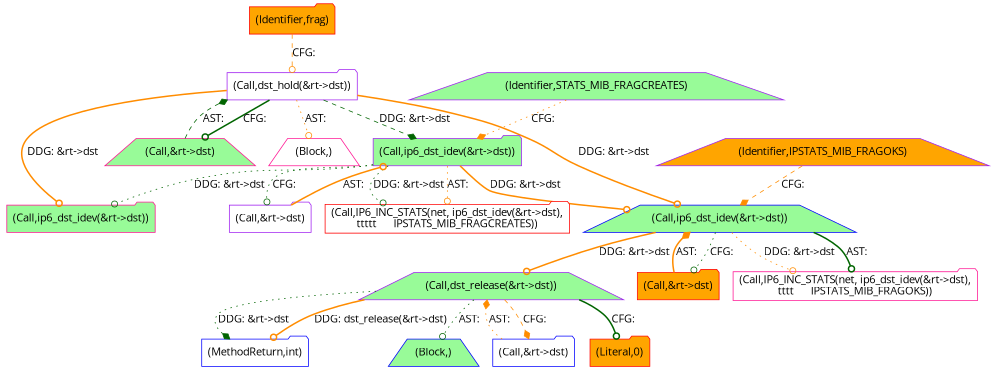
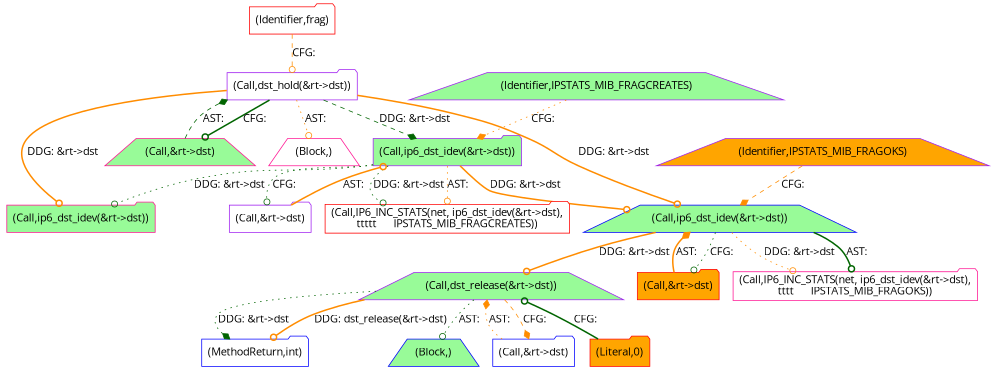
(292, 20) -> (292, 20)
(596, 86) -> (596, 86)
(601, 312) -> (563, 320)
